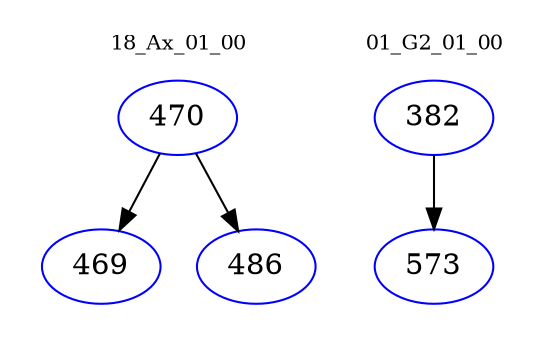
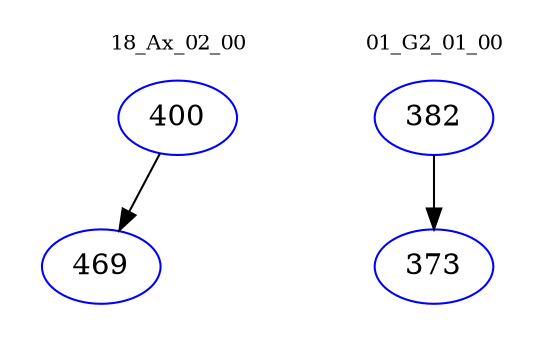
(179, 44) -> (179, 44)
(178, 118) -> (178, 118)
(256, 267) -> none
(434, 267) -> (434, 267)
